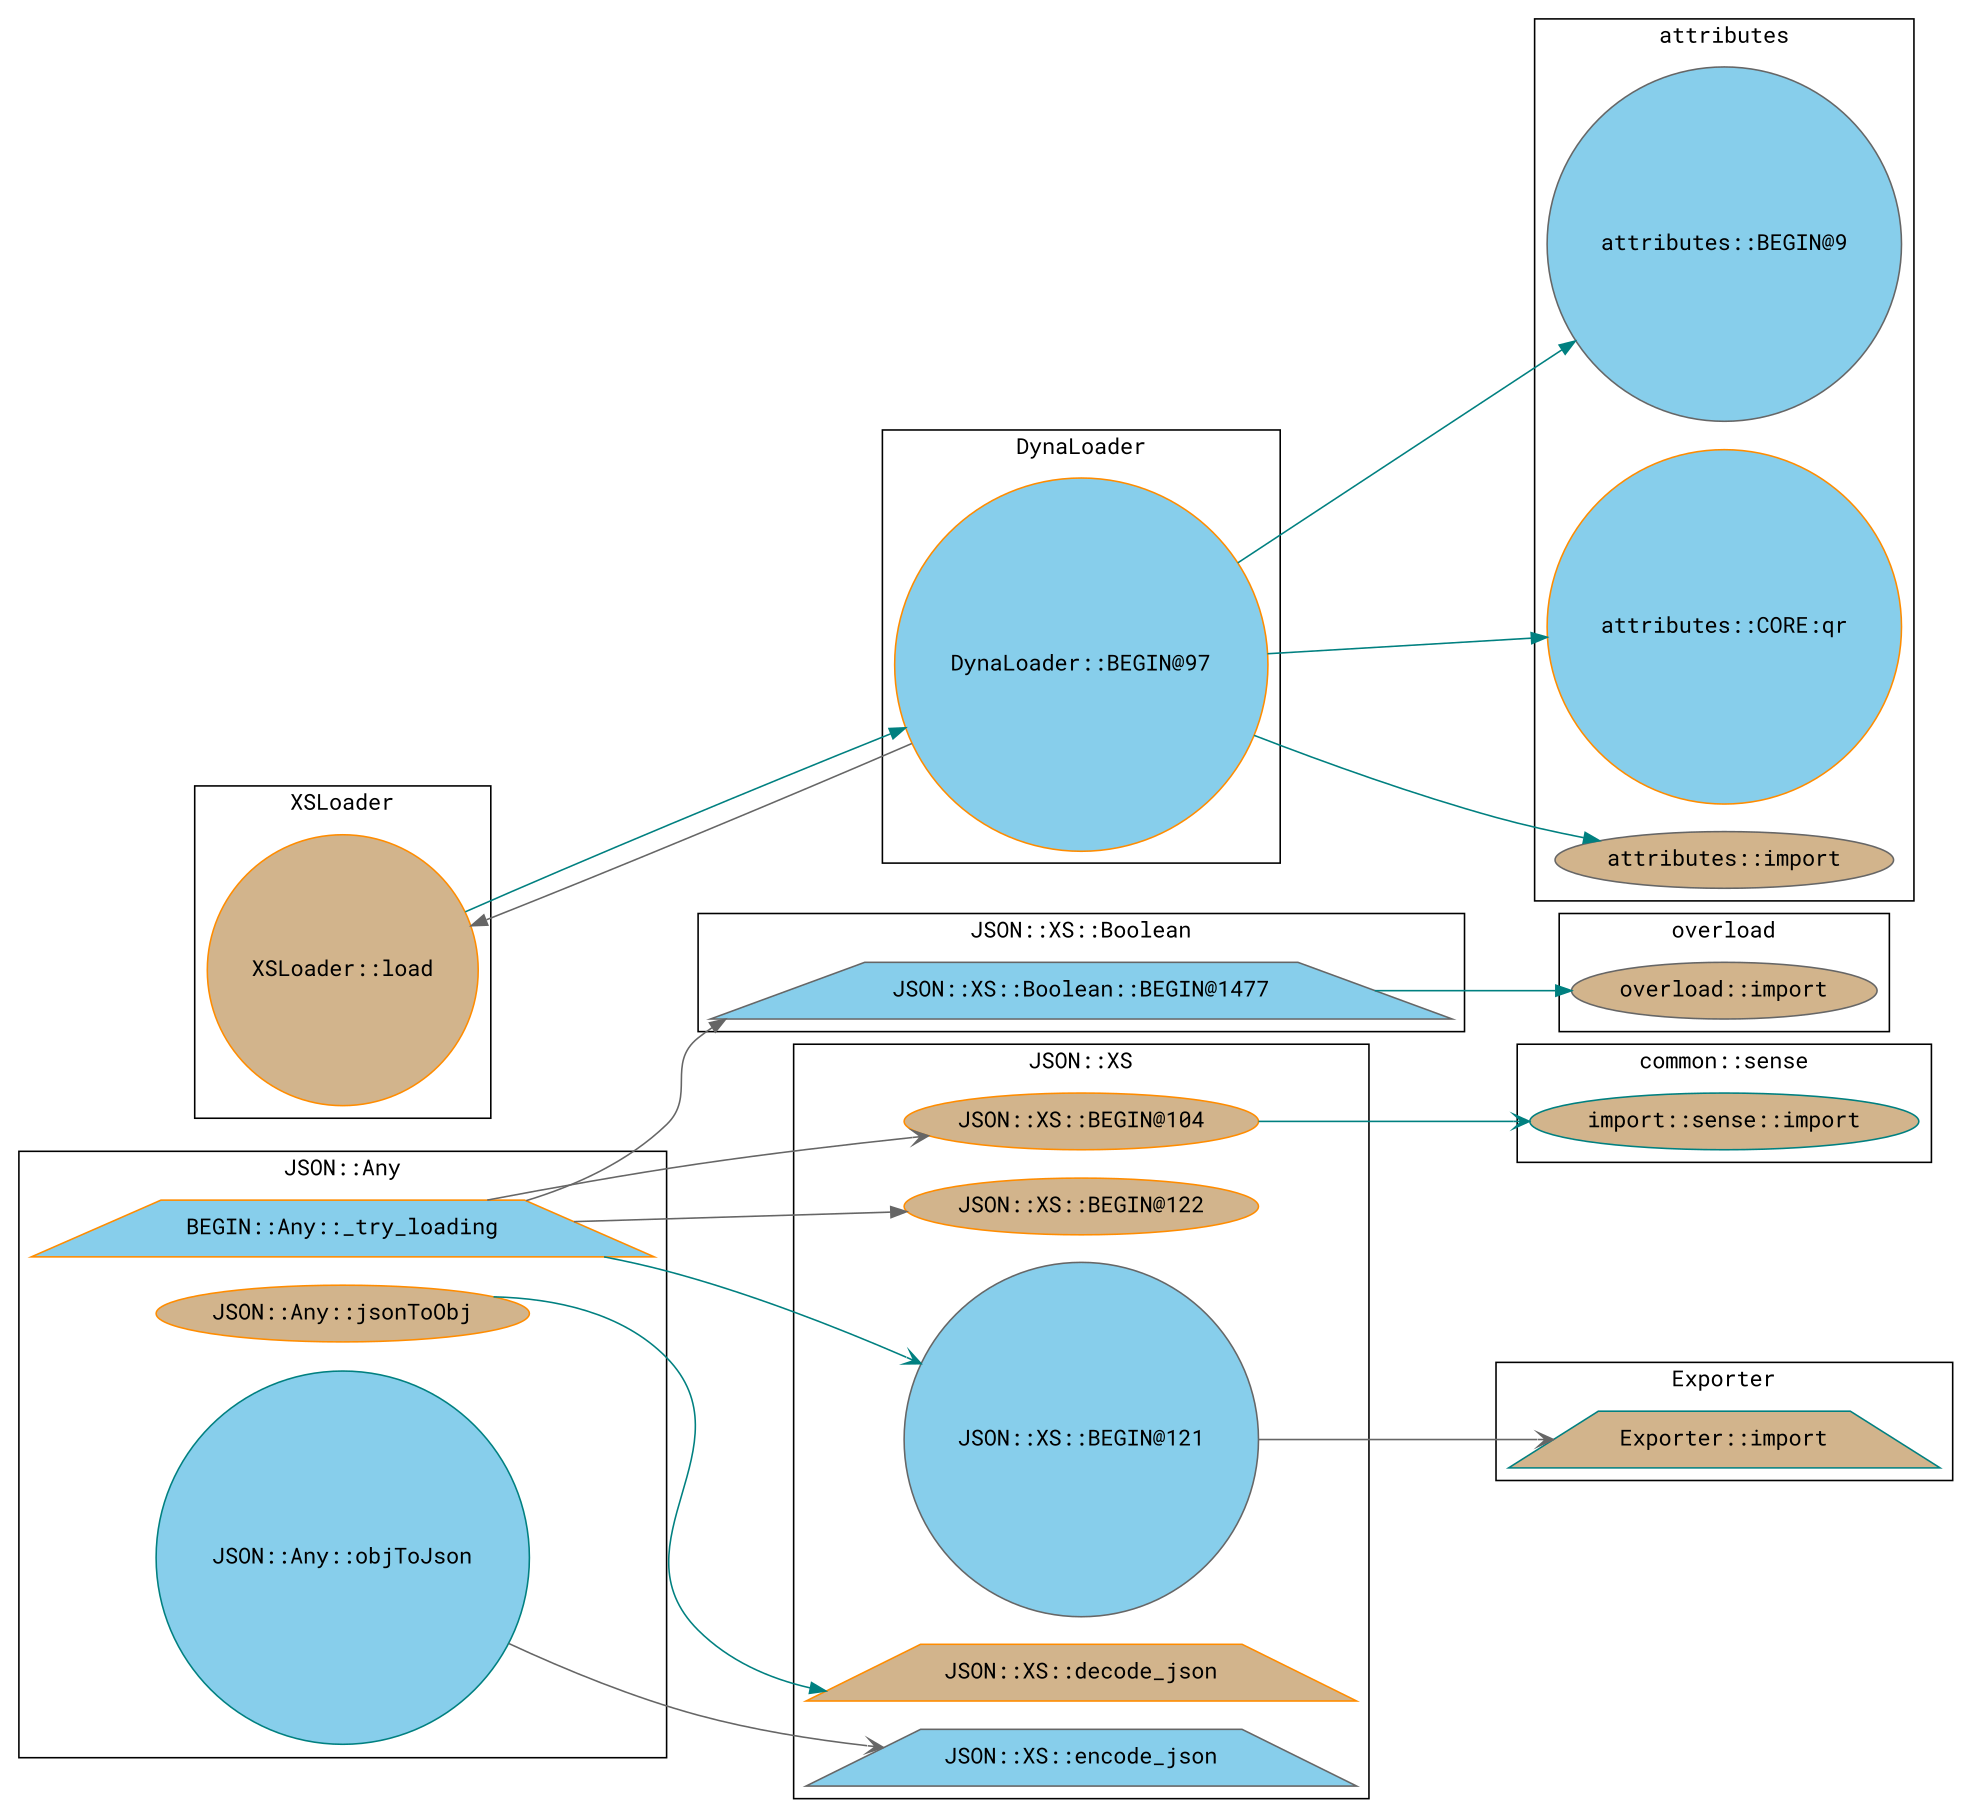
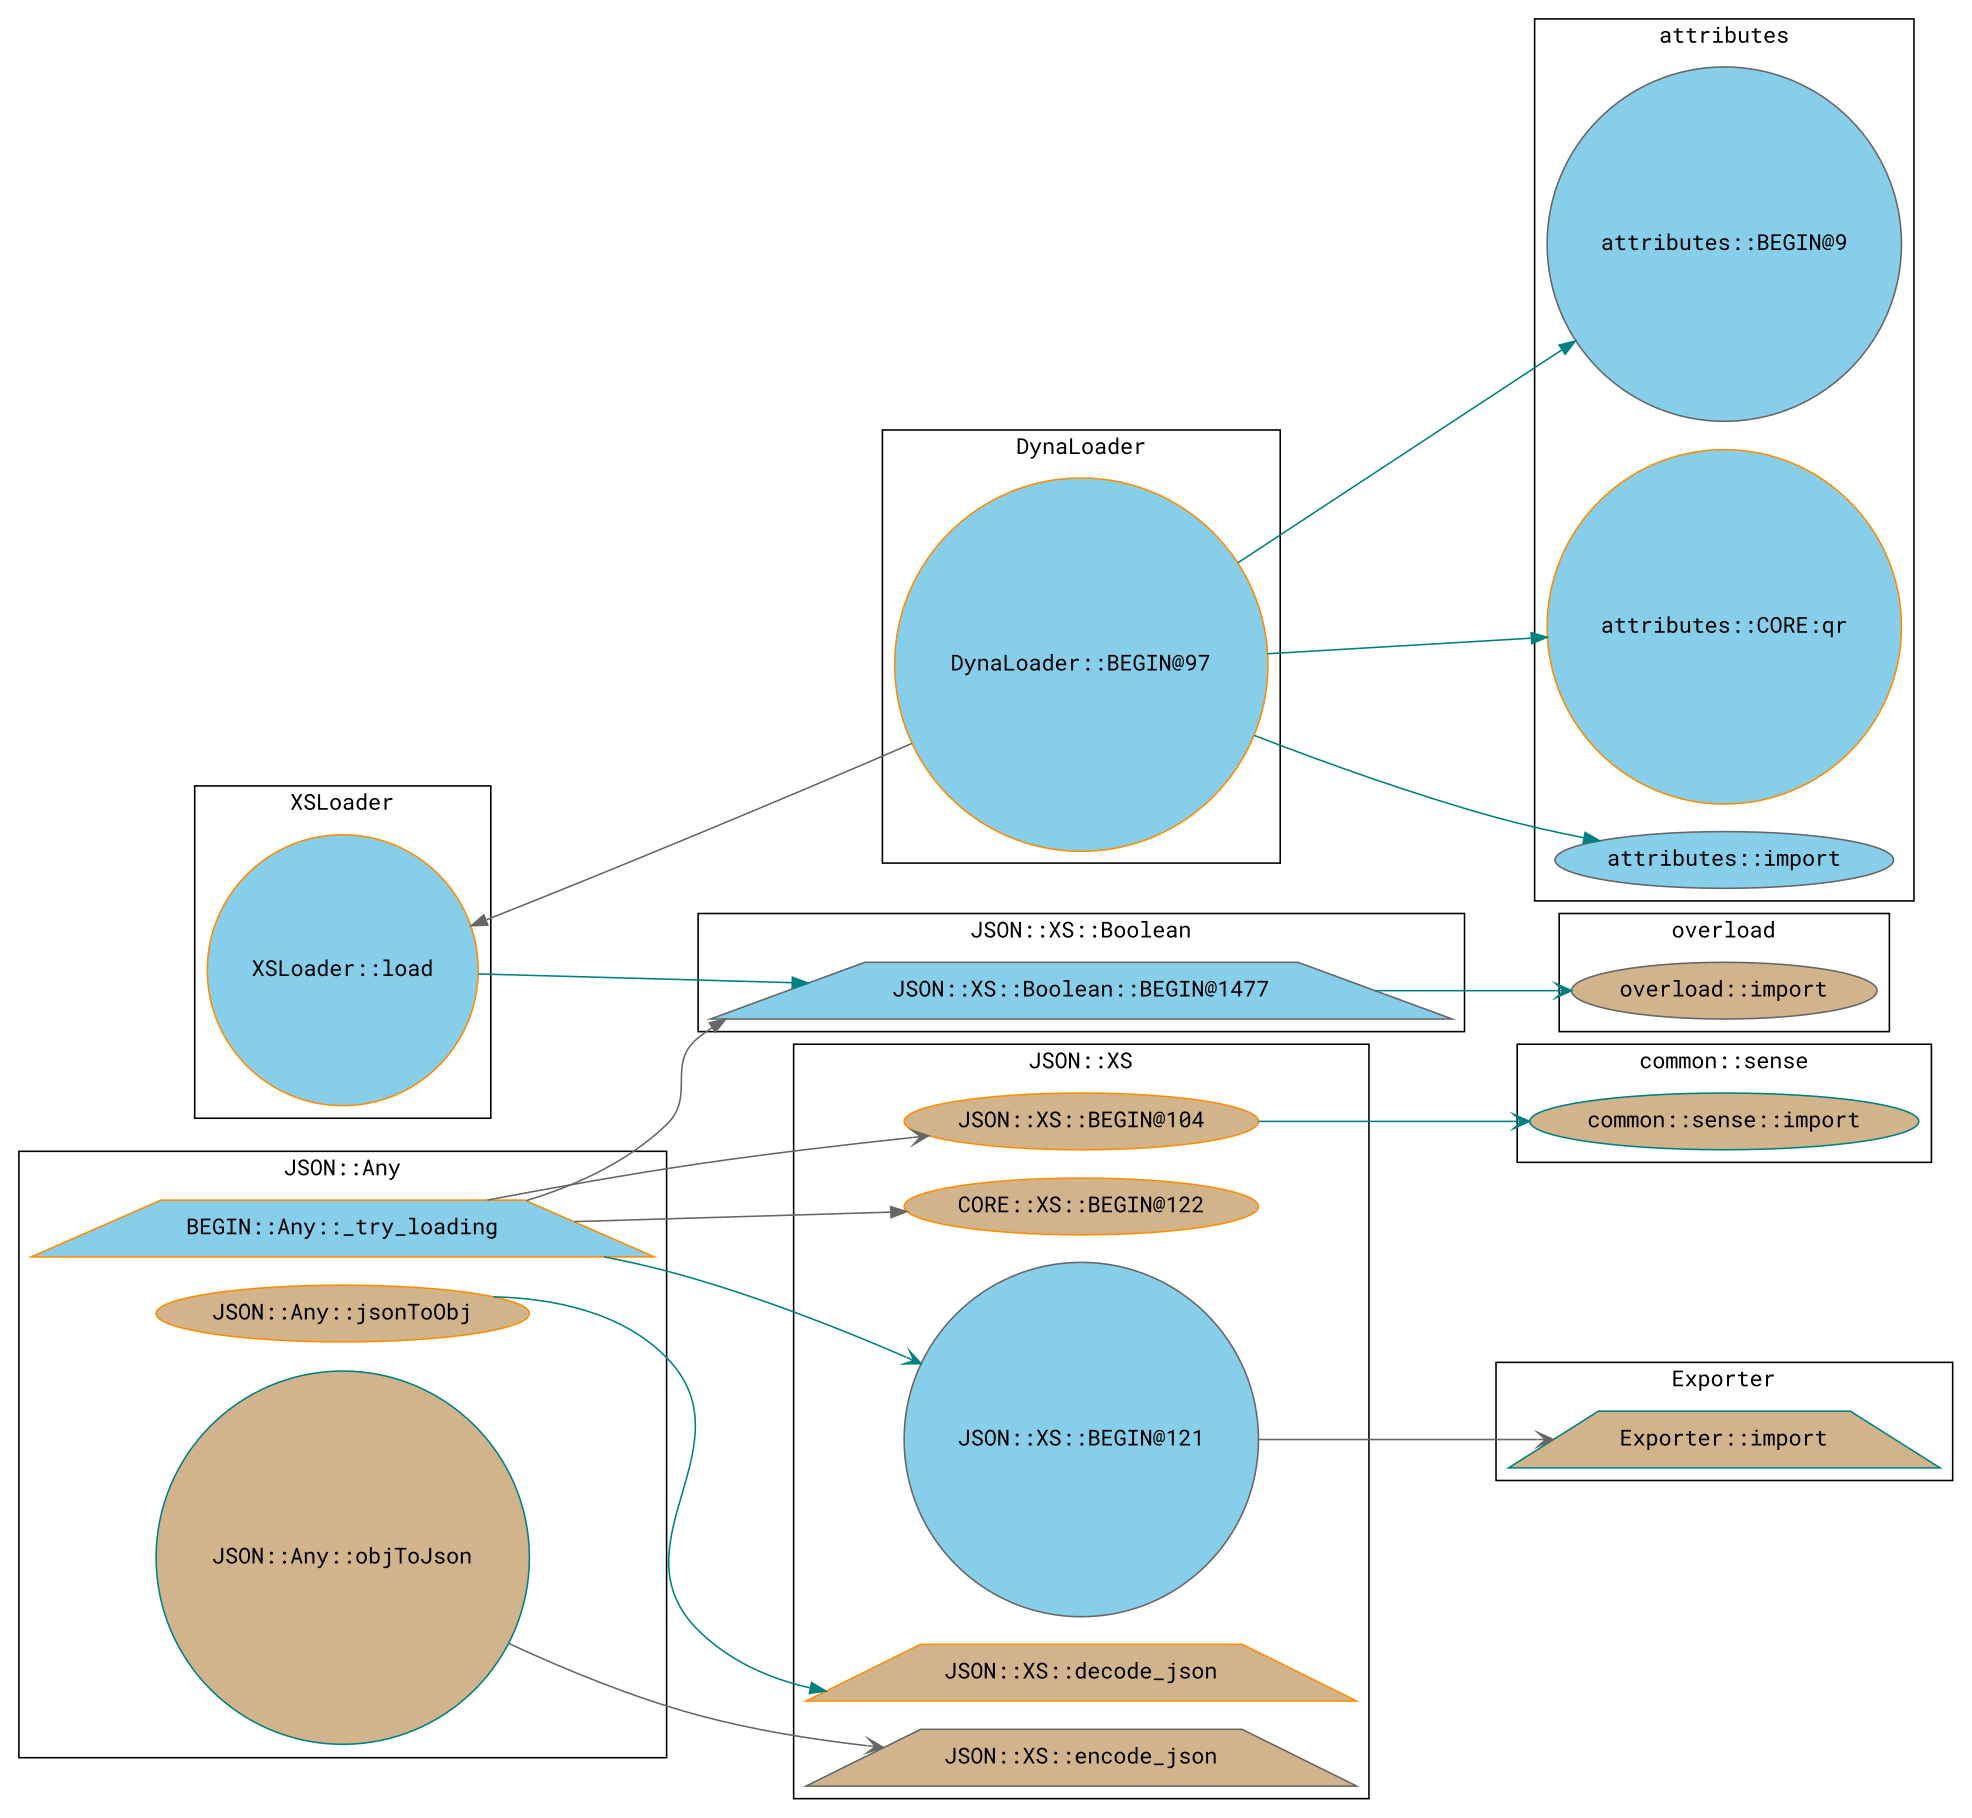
(677, 821) -> (635, 978)
(1724, 860) -> (1724, 860)
(343, 970) -> (343, 970)
(1474, 991) -> (1474, 991)
(1724, 1121) -> (1724, 1121)
(1081, 1206) -> (1081, 1206)
(343, 1558) -> (343, 1558)
(1081, 1758) -> (1081, 1758)
